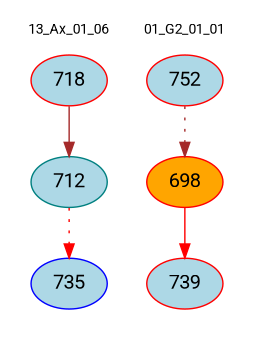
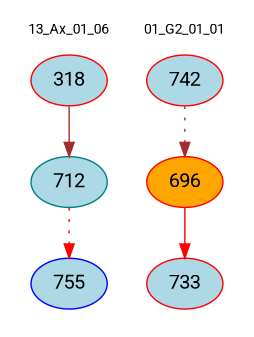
(69, 80) -> (69, 80)
(185, 80) -> (185, 80)
(185, 182) -> (185, 182)
(69, 284) -> (69, 284)
(185, 284) -> (185, 284)
